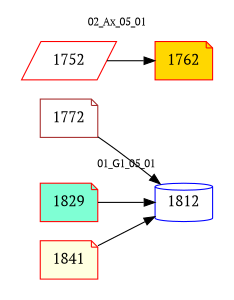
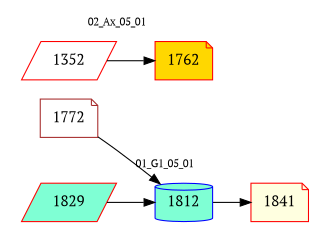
(69, 61) -> (69, 61)
(69, 202) -> (69, 202)
(184, 202) -> (184, 202)
(122, 234) -> (227, 202)
